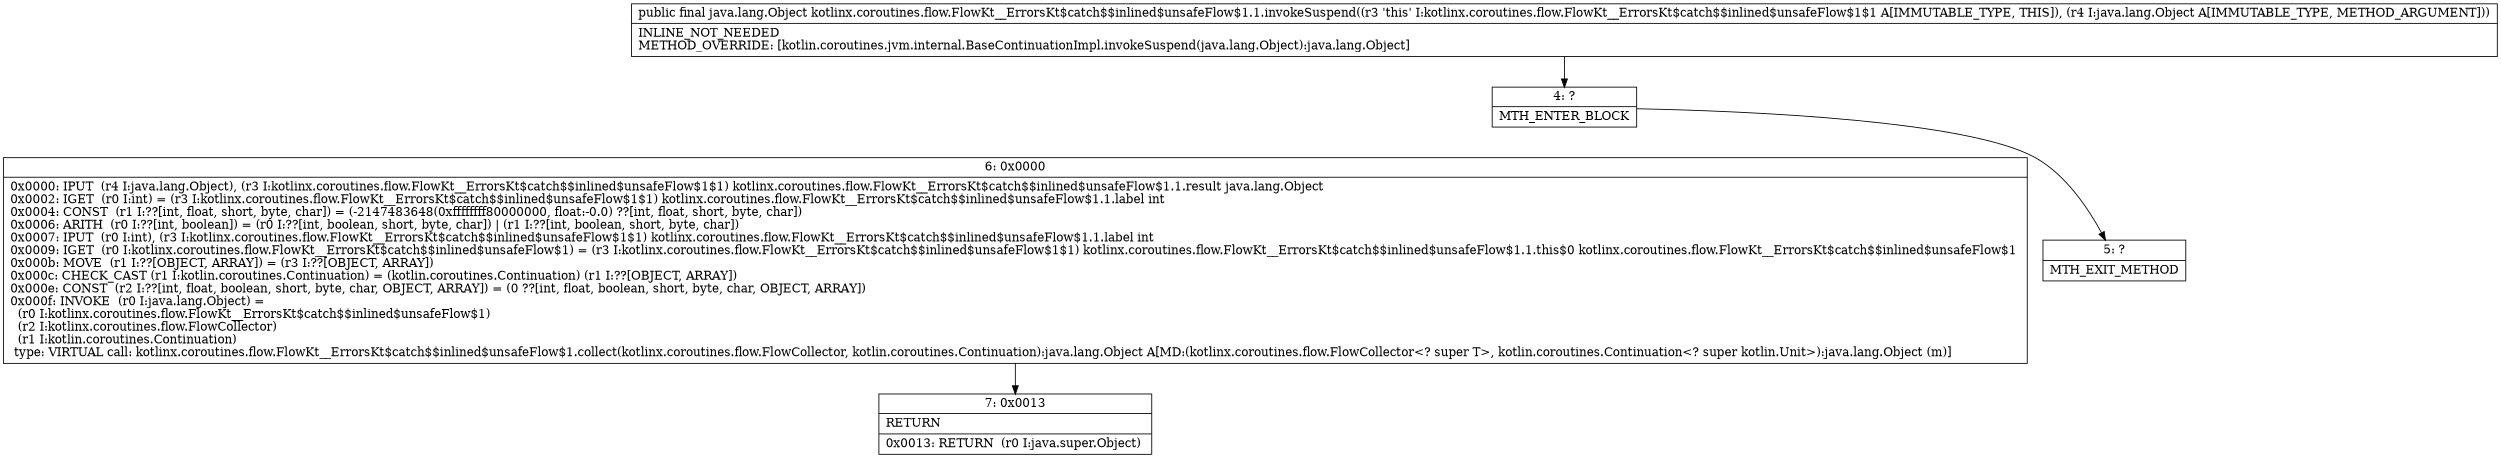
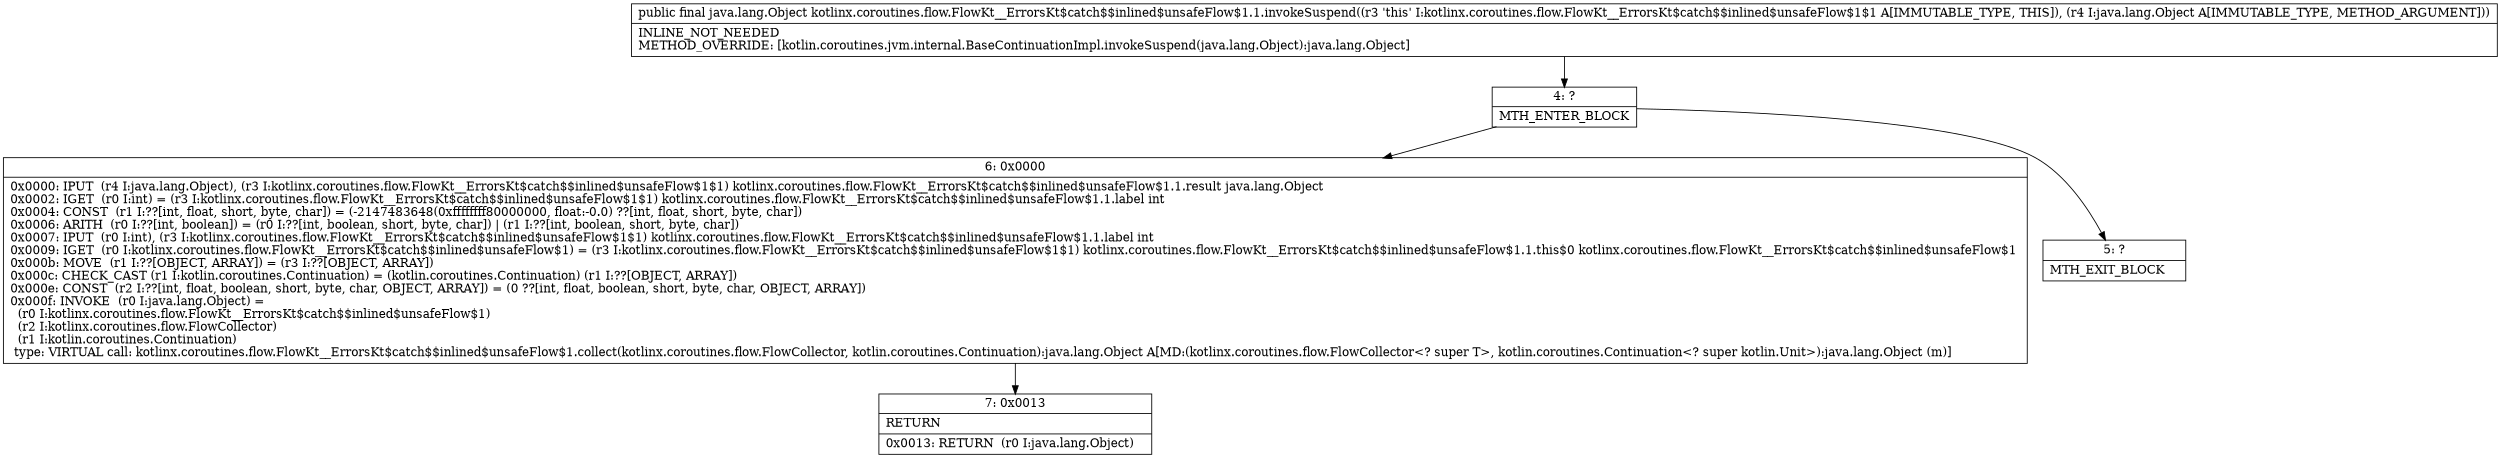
none -> (1444, 141)
(2114, 270) -> (2108, 270)
(1015, 444) -> (1012, 444)
